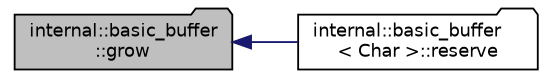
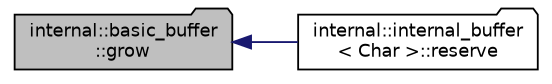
(418, 42) -> (418, 42)
